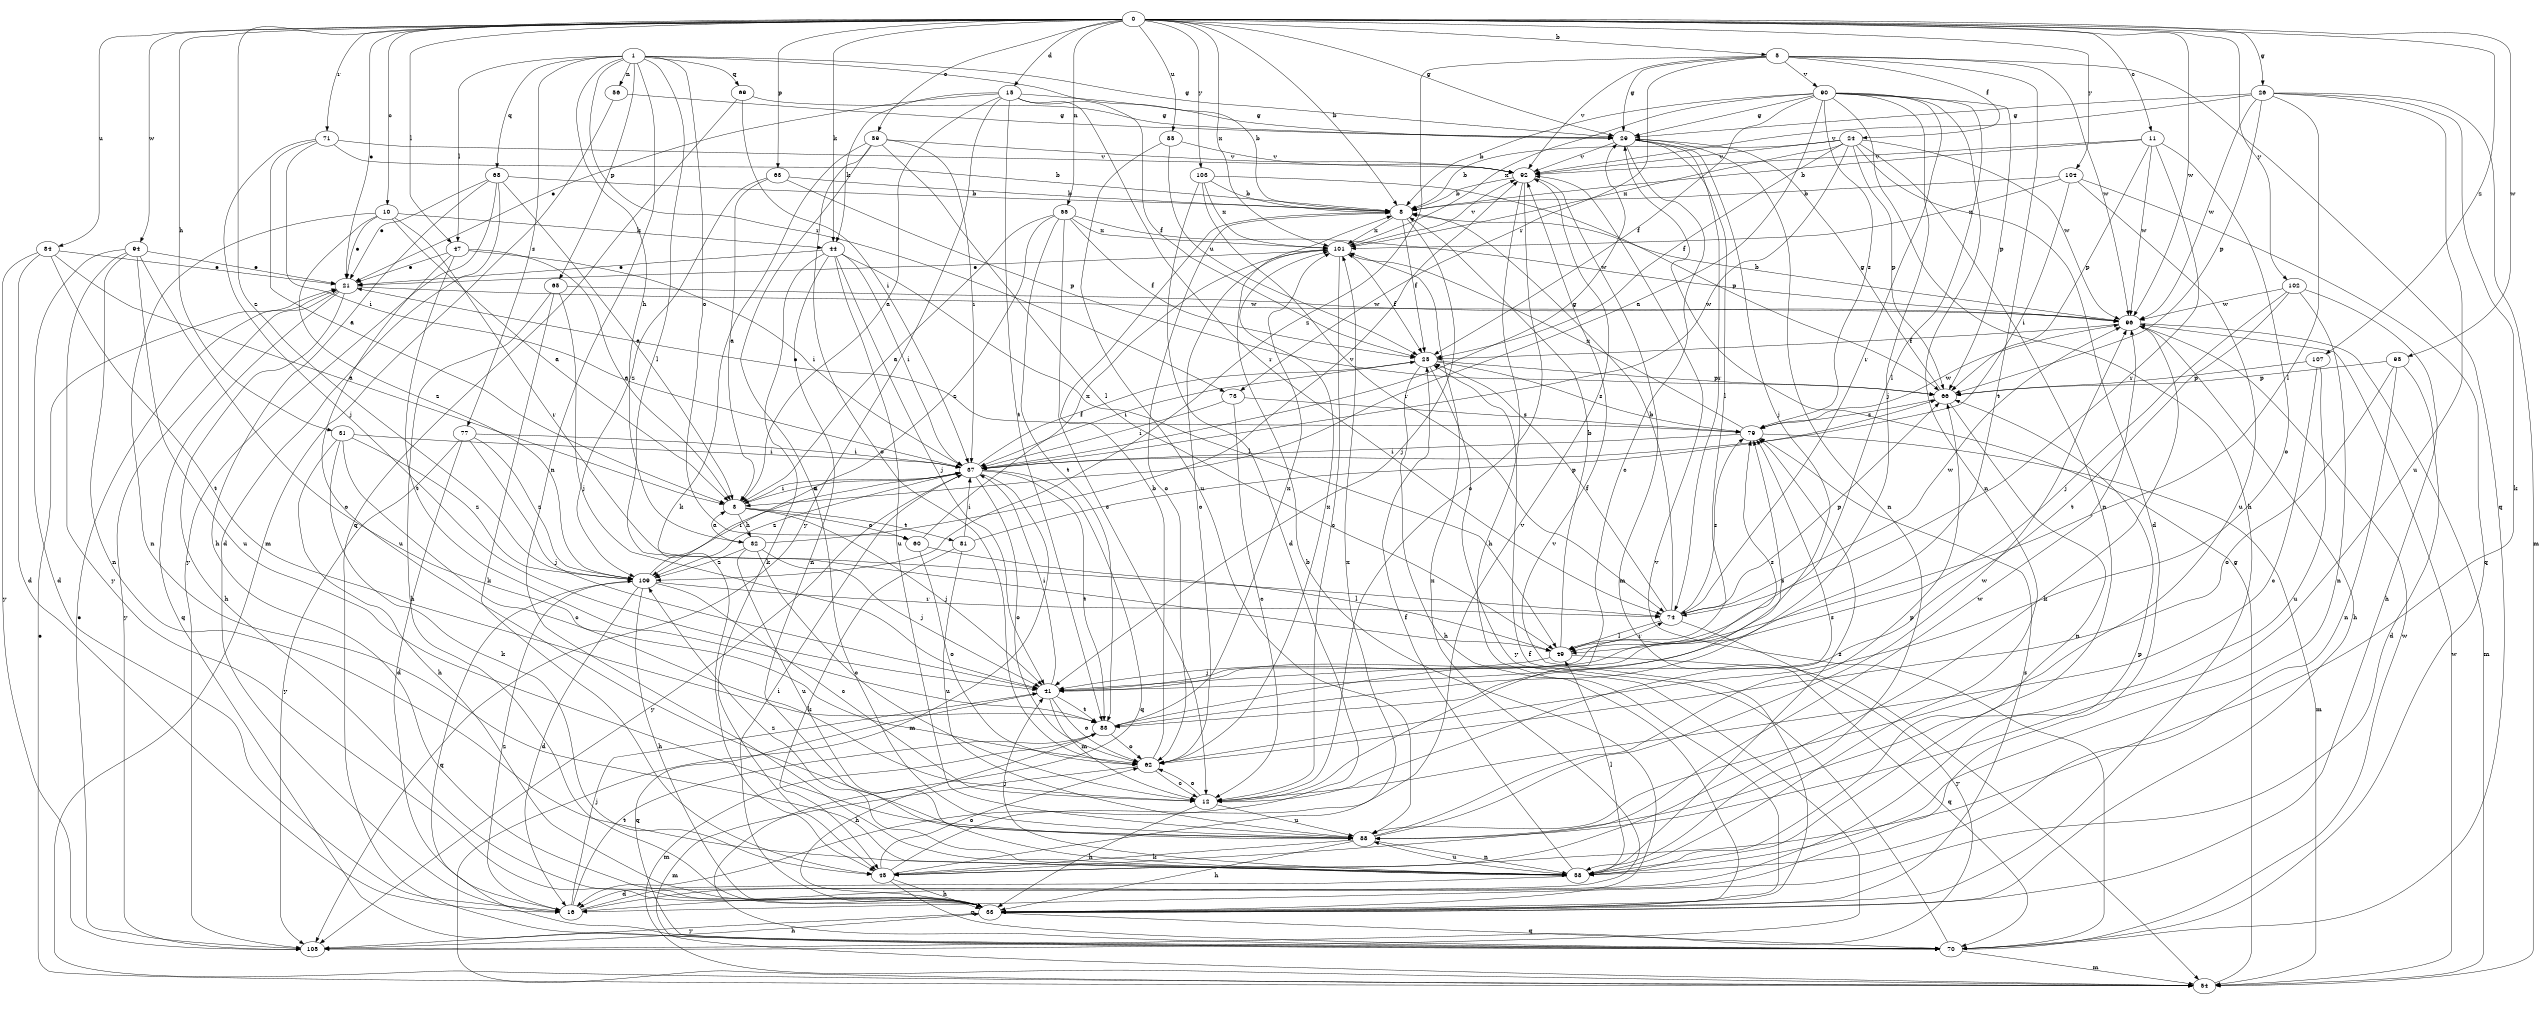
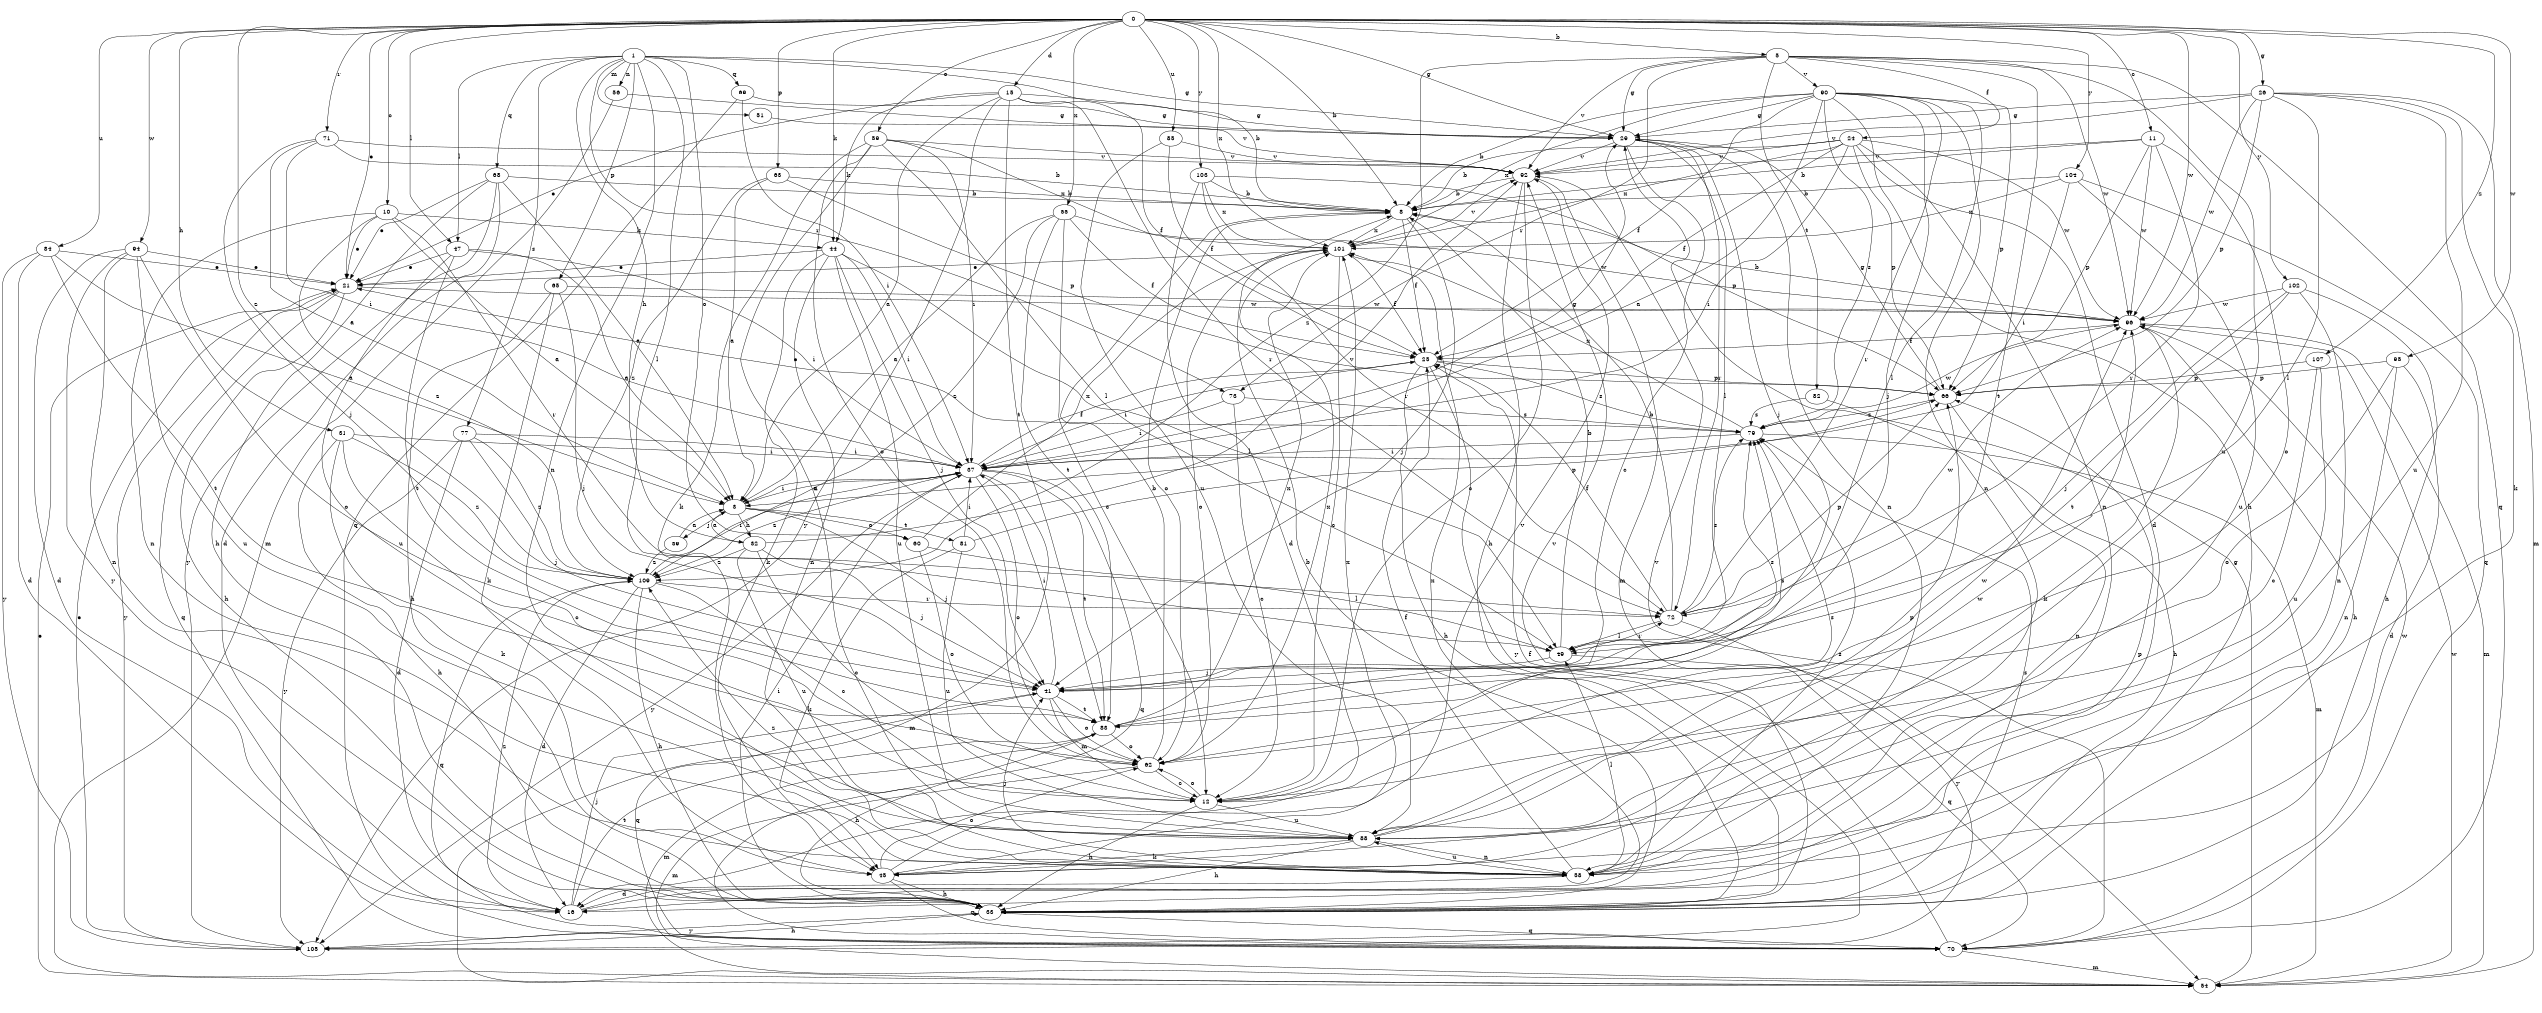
none -> (760, 116)
(1076, 116) -> (1076, 116)
(1183, 240) -> (1101, 213)
(1212, 249) -> (1212, 249)
(1709, 304) -> (1709, 304)
none -> (1817, 397)
none -> (2154, 519)
none -> (676, 544)
(1671, 618) -> (1671, 618)
